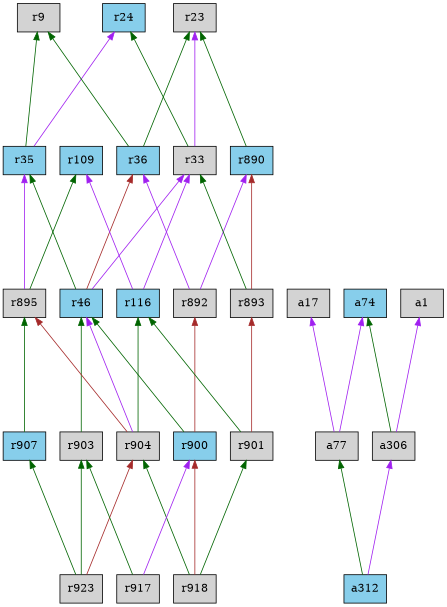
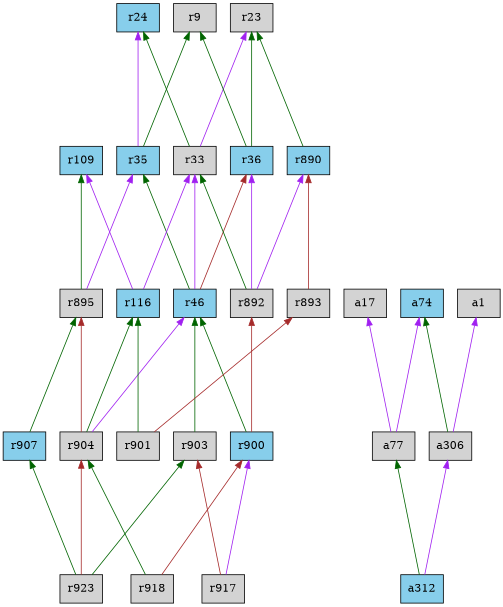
(226, 238) -> (226, 238)
(222, 521) -> none
(112, 524) -> (210, 522)
